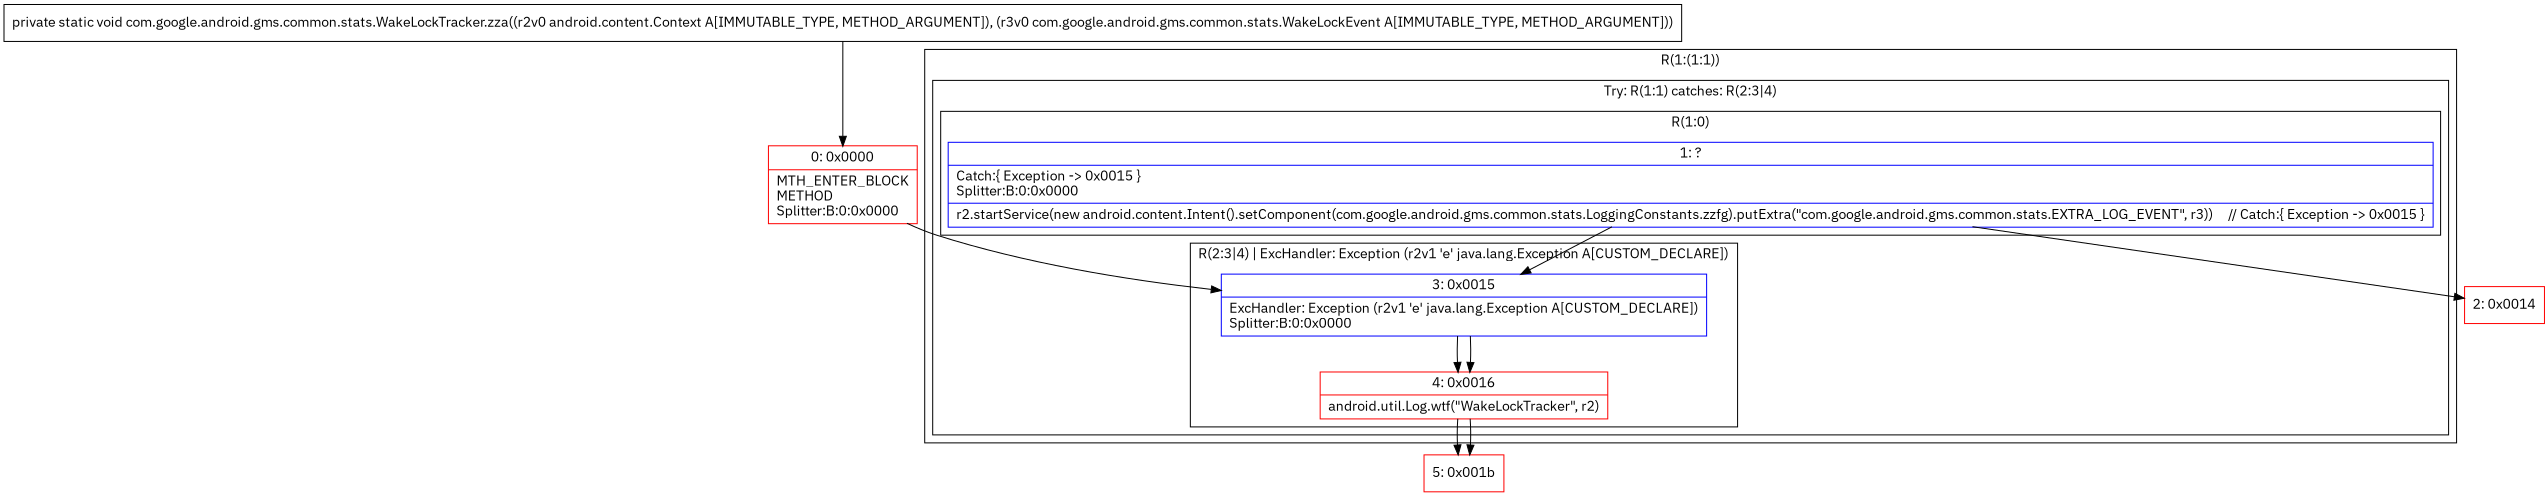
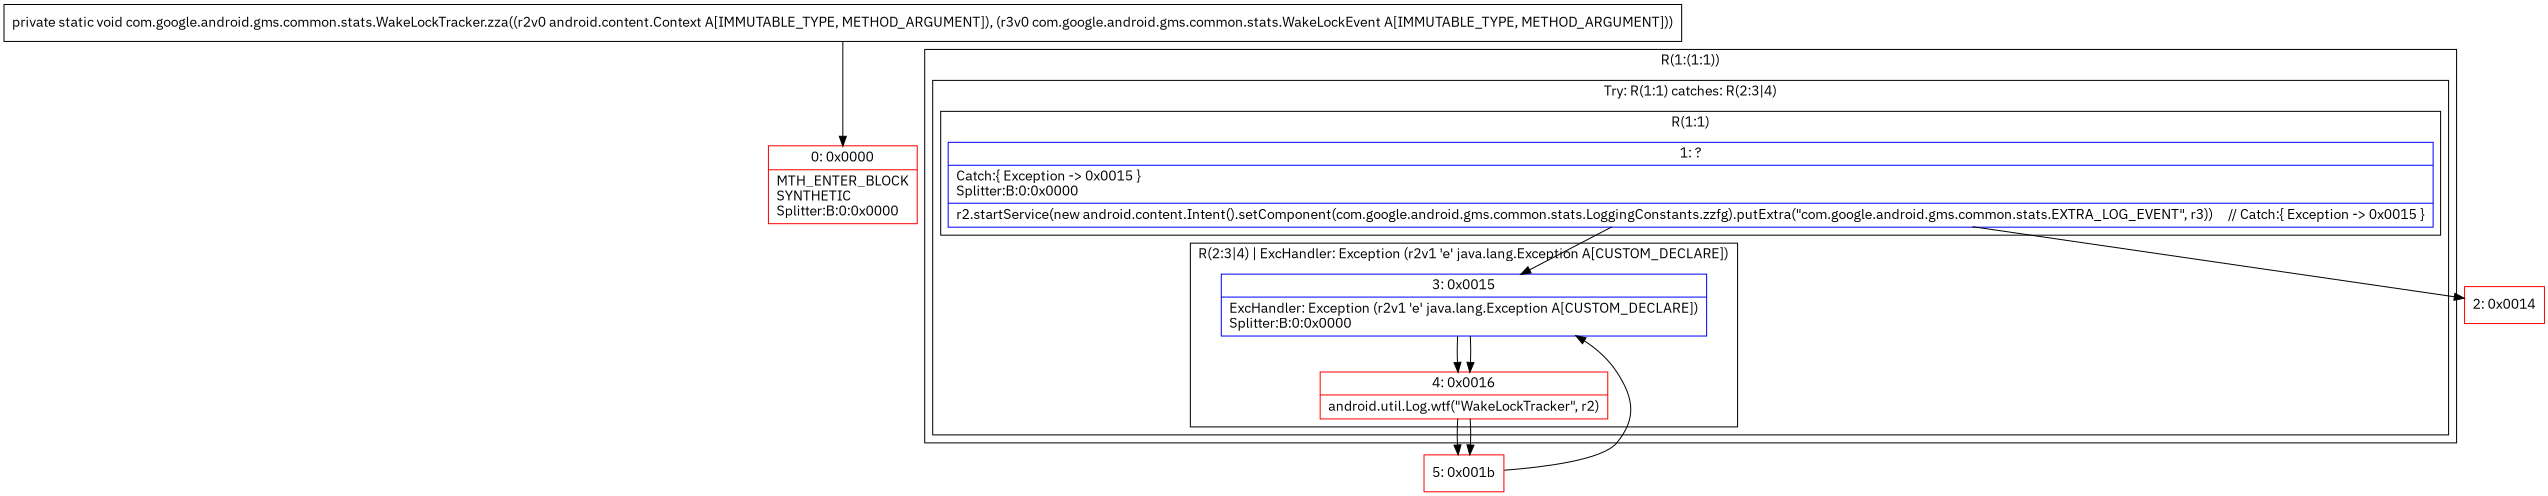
(1691, 123) -> (1691, 123)
(805, 196) -> (814, 196)
(1057, 266) -> (1604, 451)
